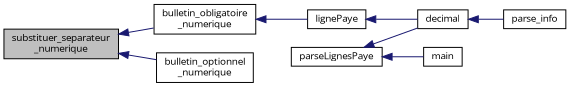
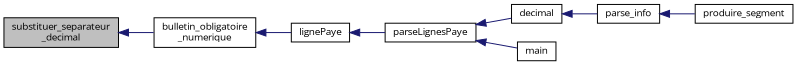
none -> (744, 14)
(397, 19) -> (372, 33)
(61, 44) -> (61, 33)
(205, 68) -> none
